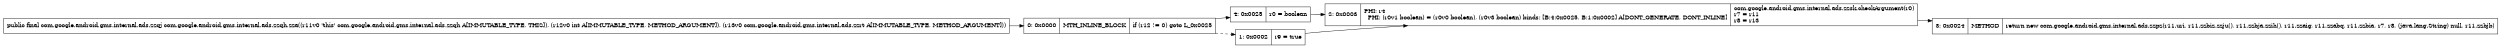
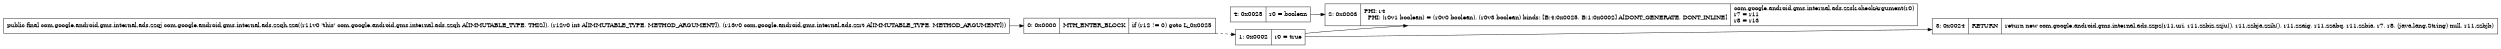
(1221, 18) -> none
(1923, 21) -> (1616, 33)
(1094, 26) -> (1094, 26)
(1985, 26) -> (1985, 26)
(1288, 37) -> (1288, 37)
